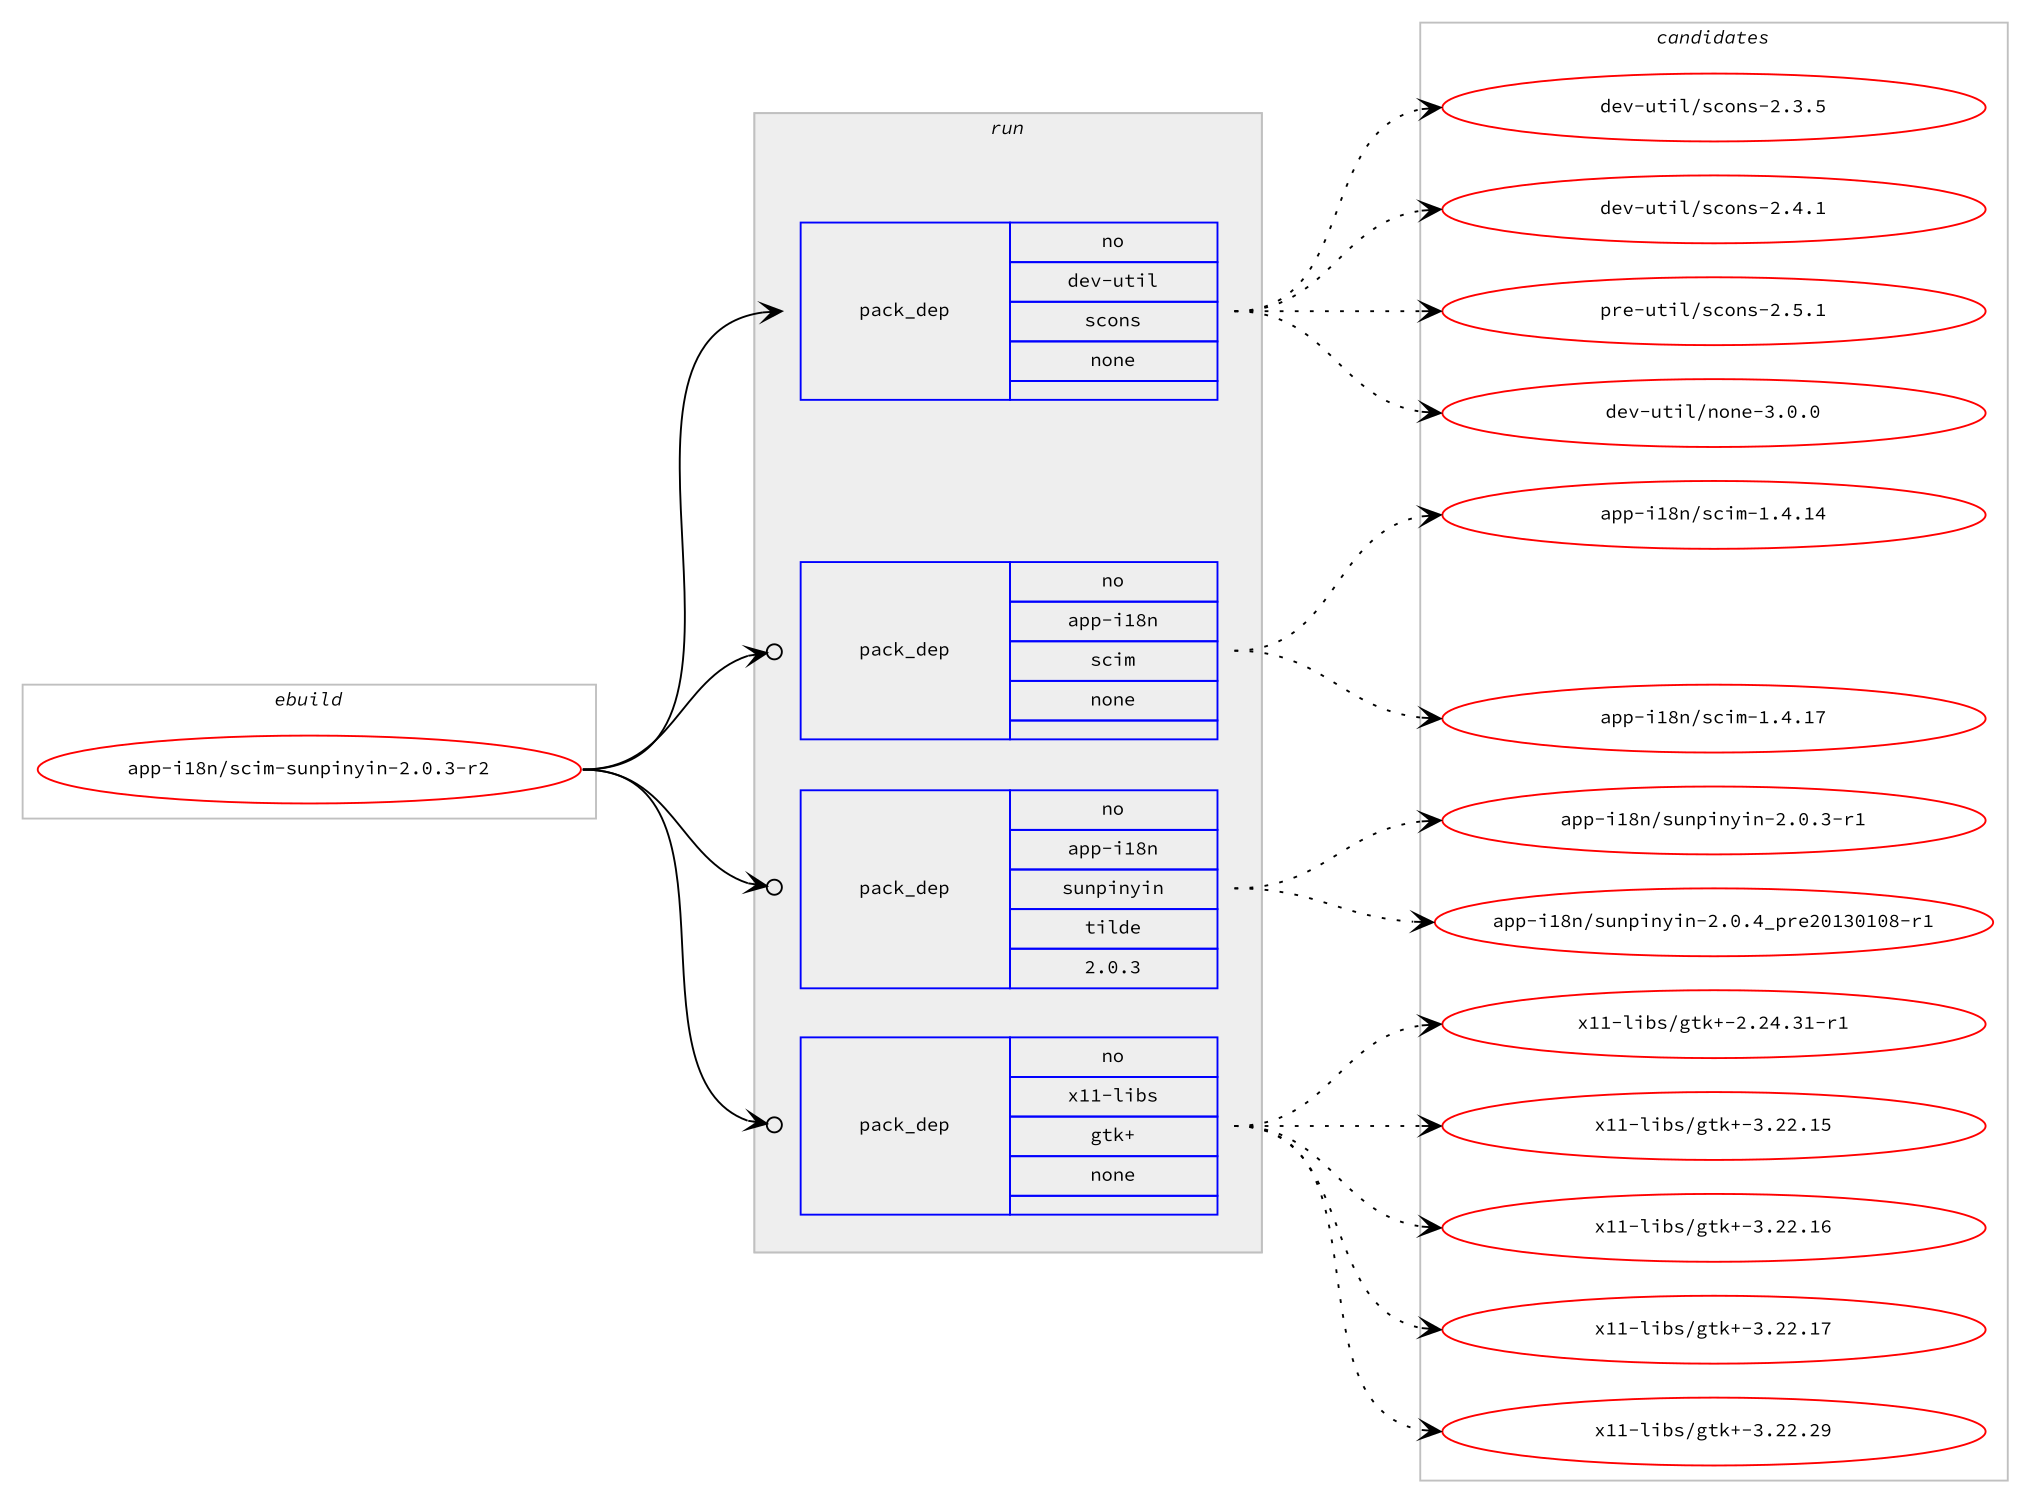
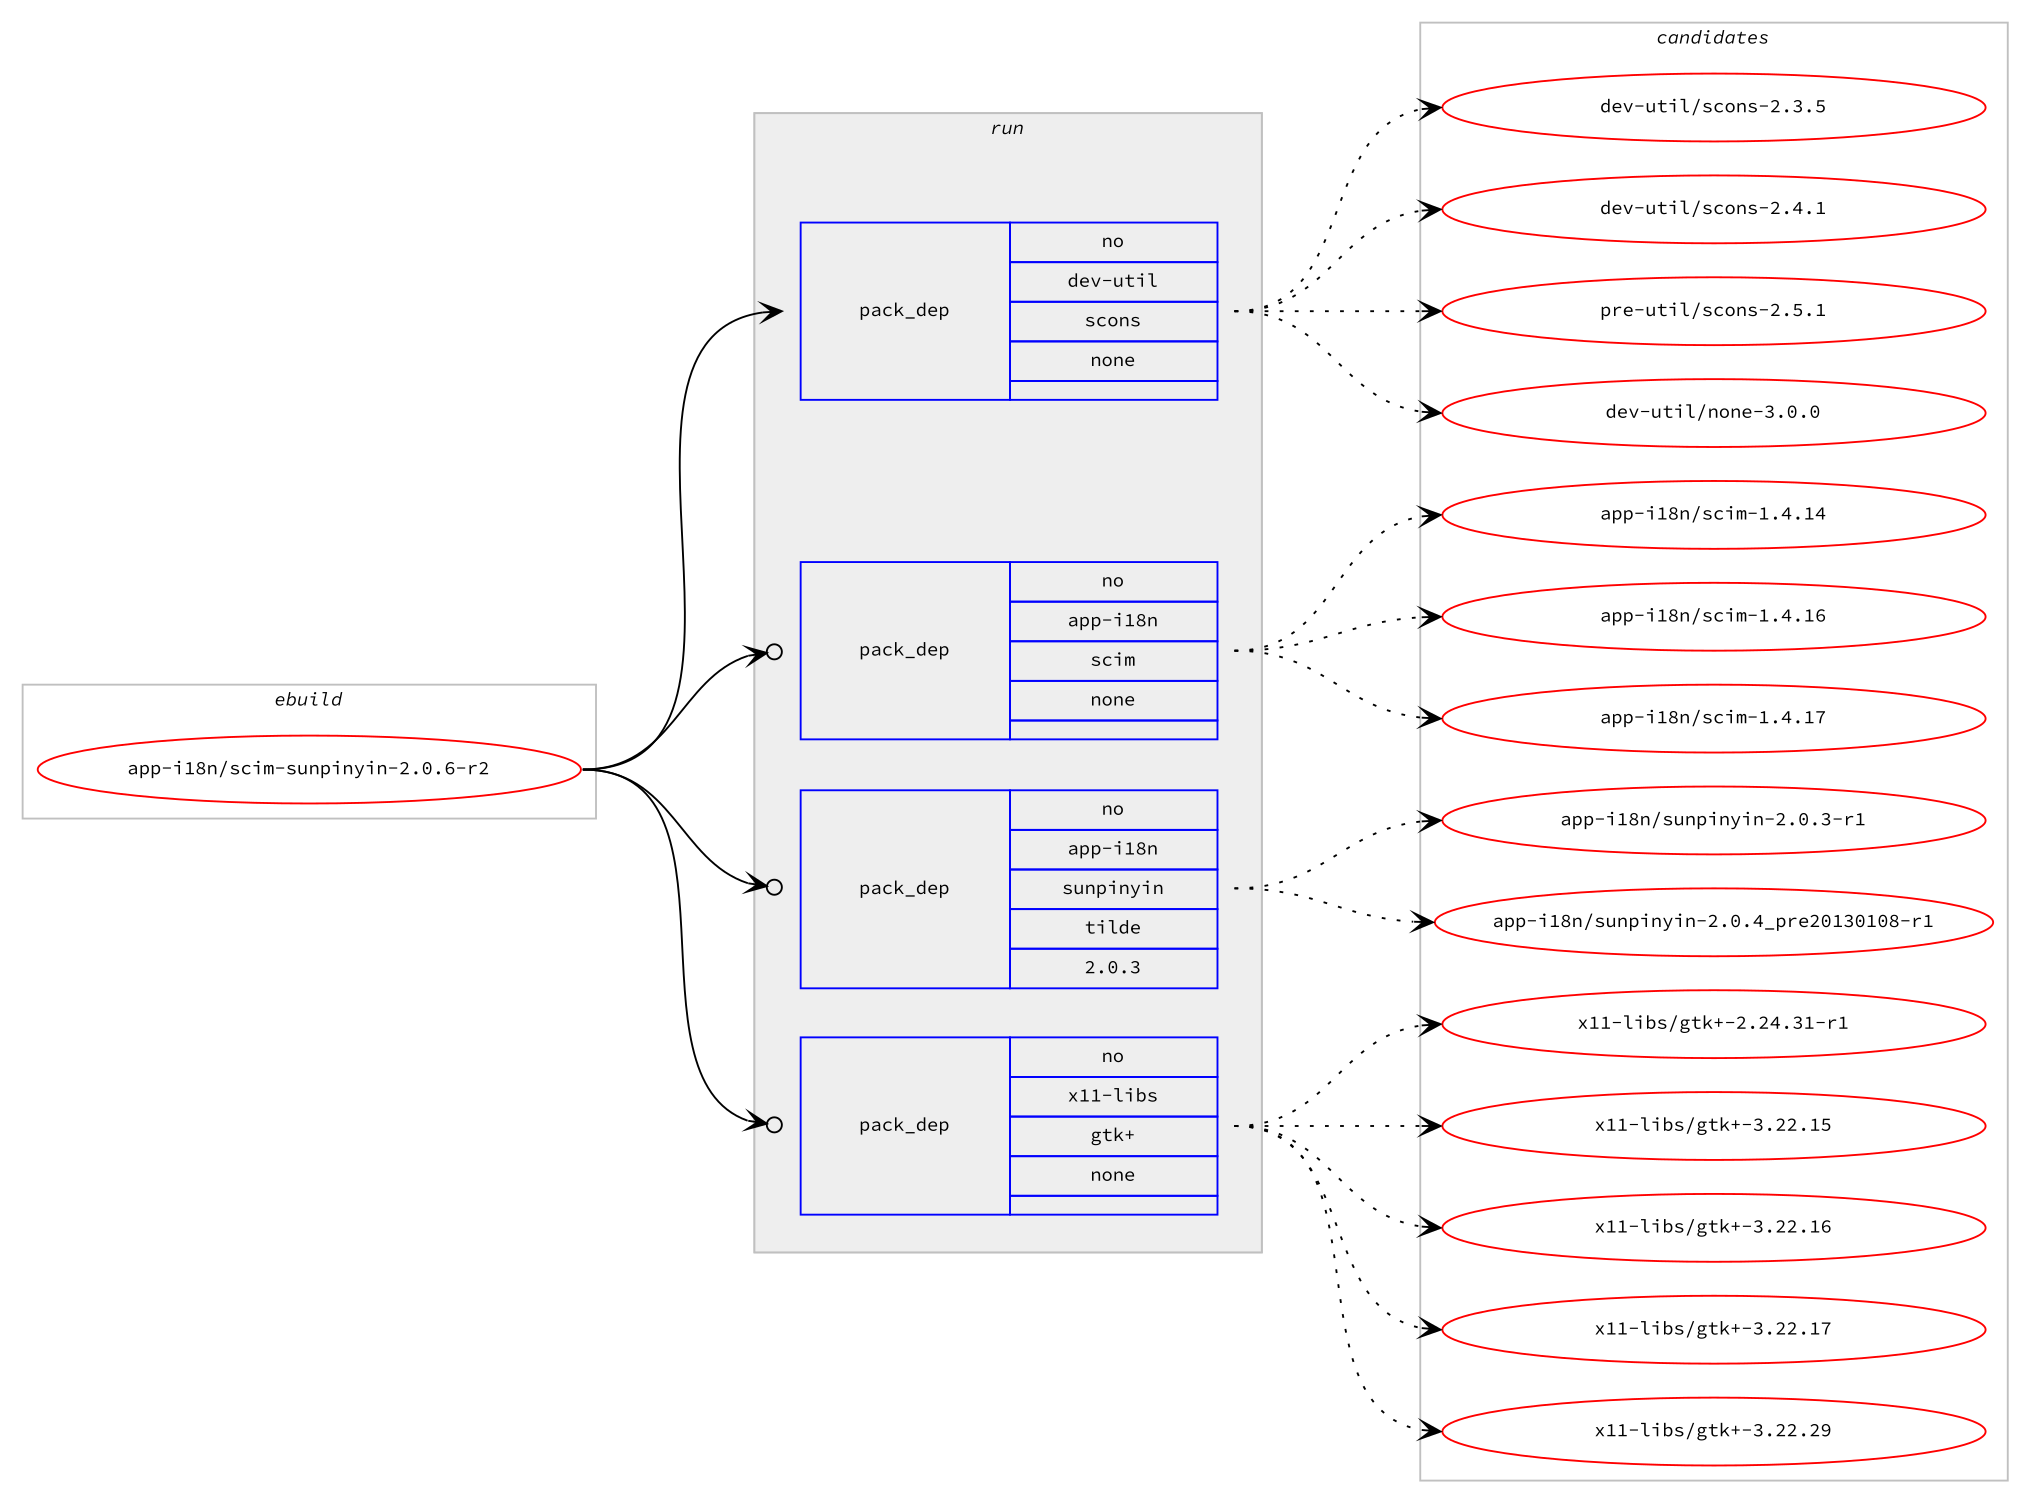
none -> (1714, 617)
(309, 770) -> (309, 770)
